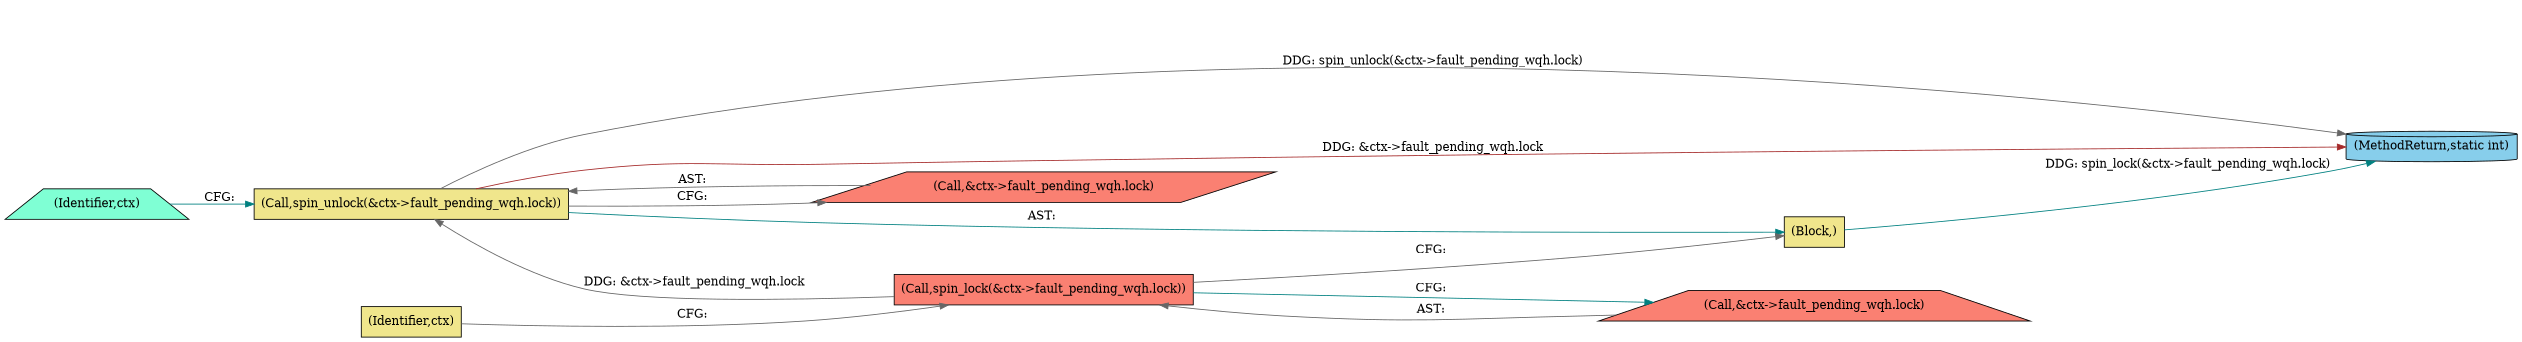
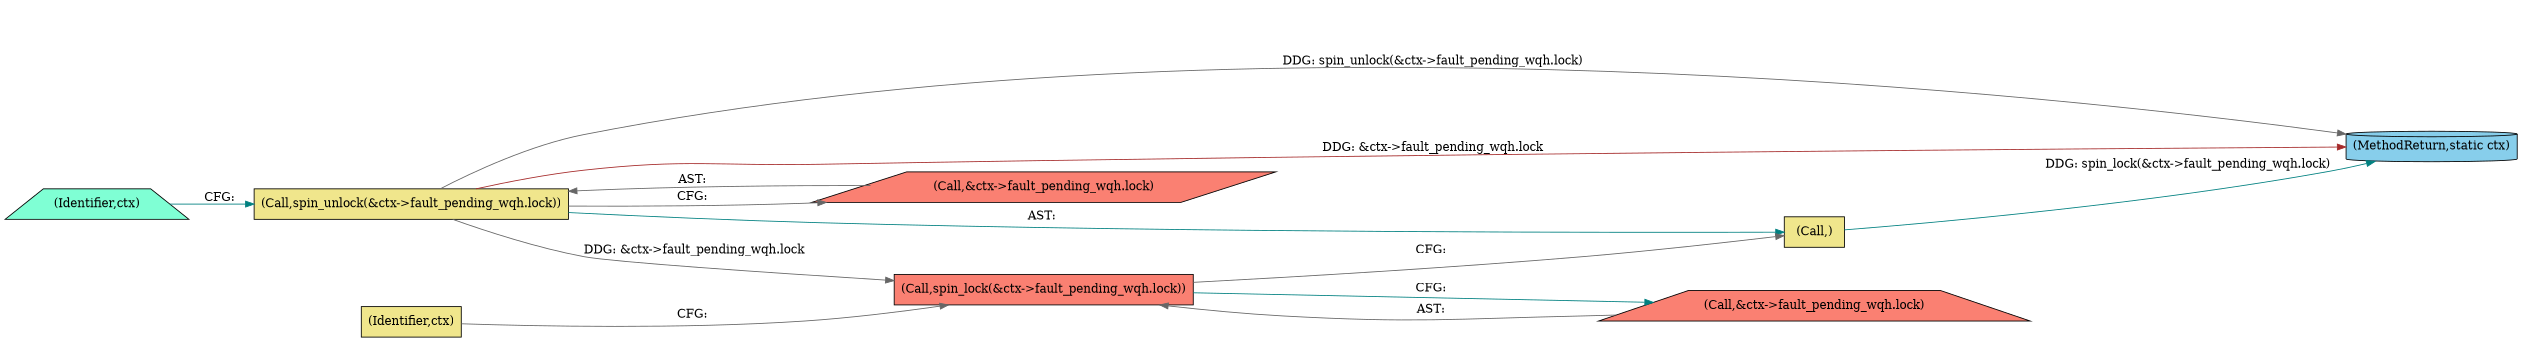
(2432, 146) -> (2432, 146)
(1814, 232) -> (1814, 232)
(660, 297) -> (666, 265)
